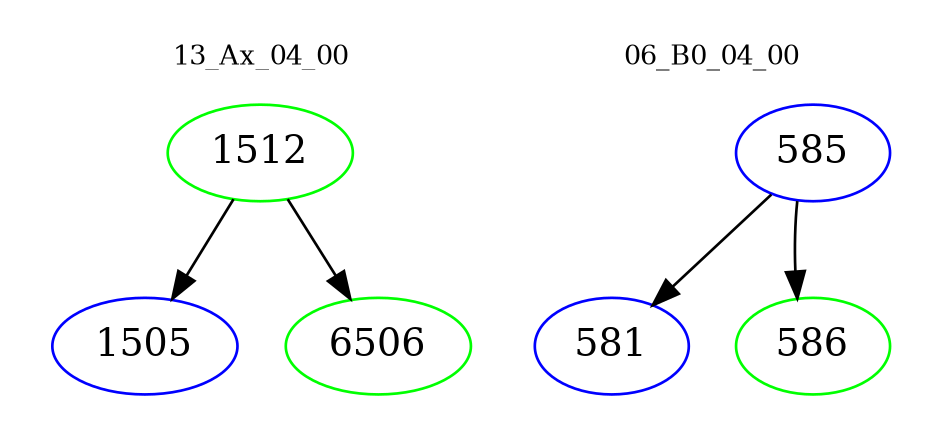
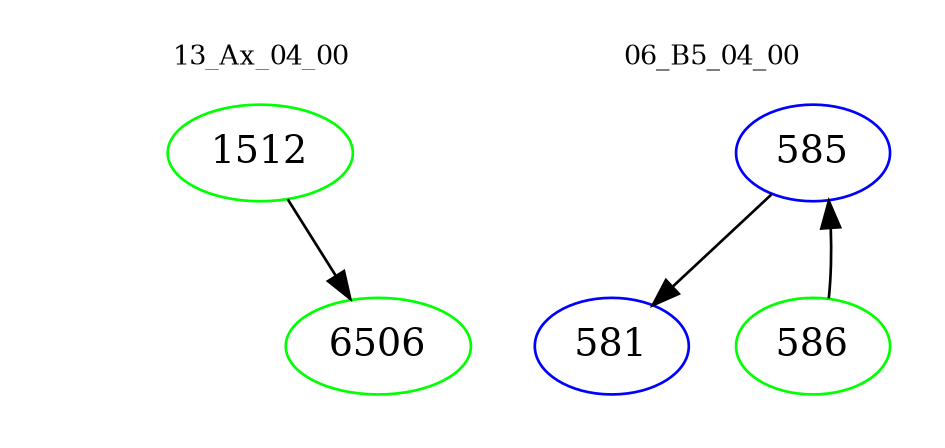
(712, 58) -> (712, 58)
(795, 236) -> (831, 263)
(145, 346) -> none
